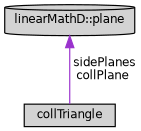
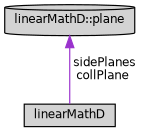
(70, 115) -> (70, 115)
